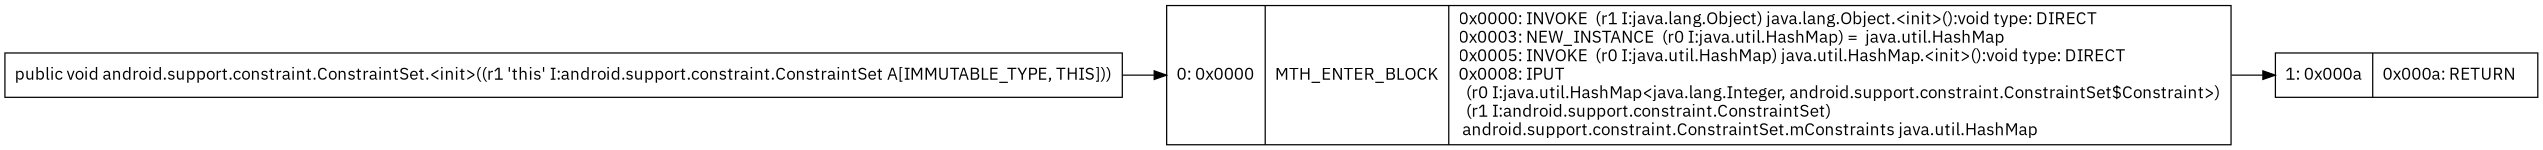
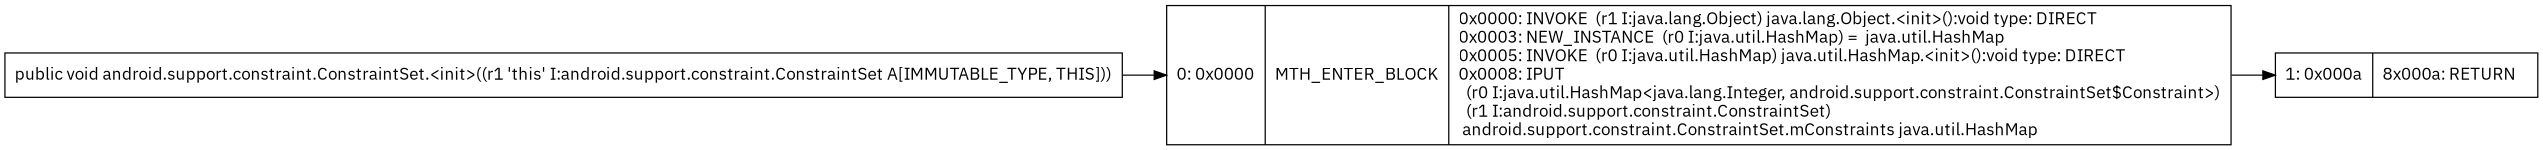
(2455, 75) -> (2455, 75)
